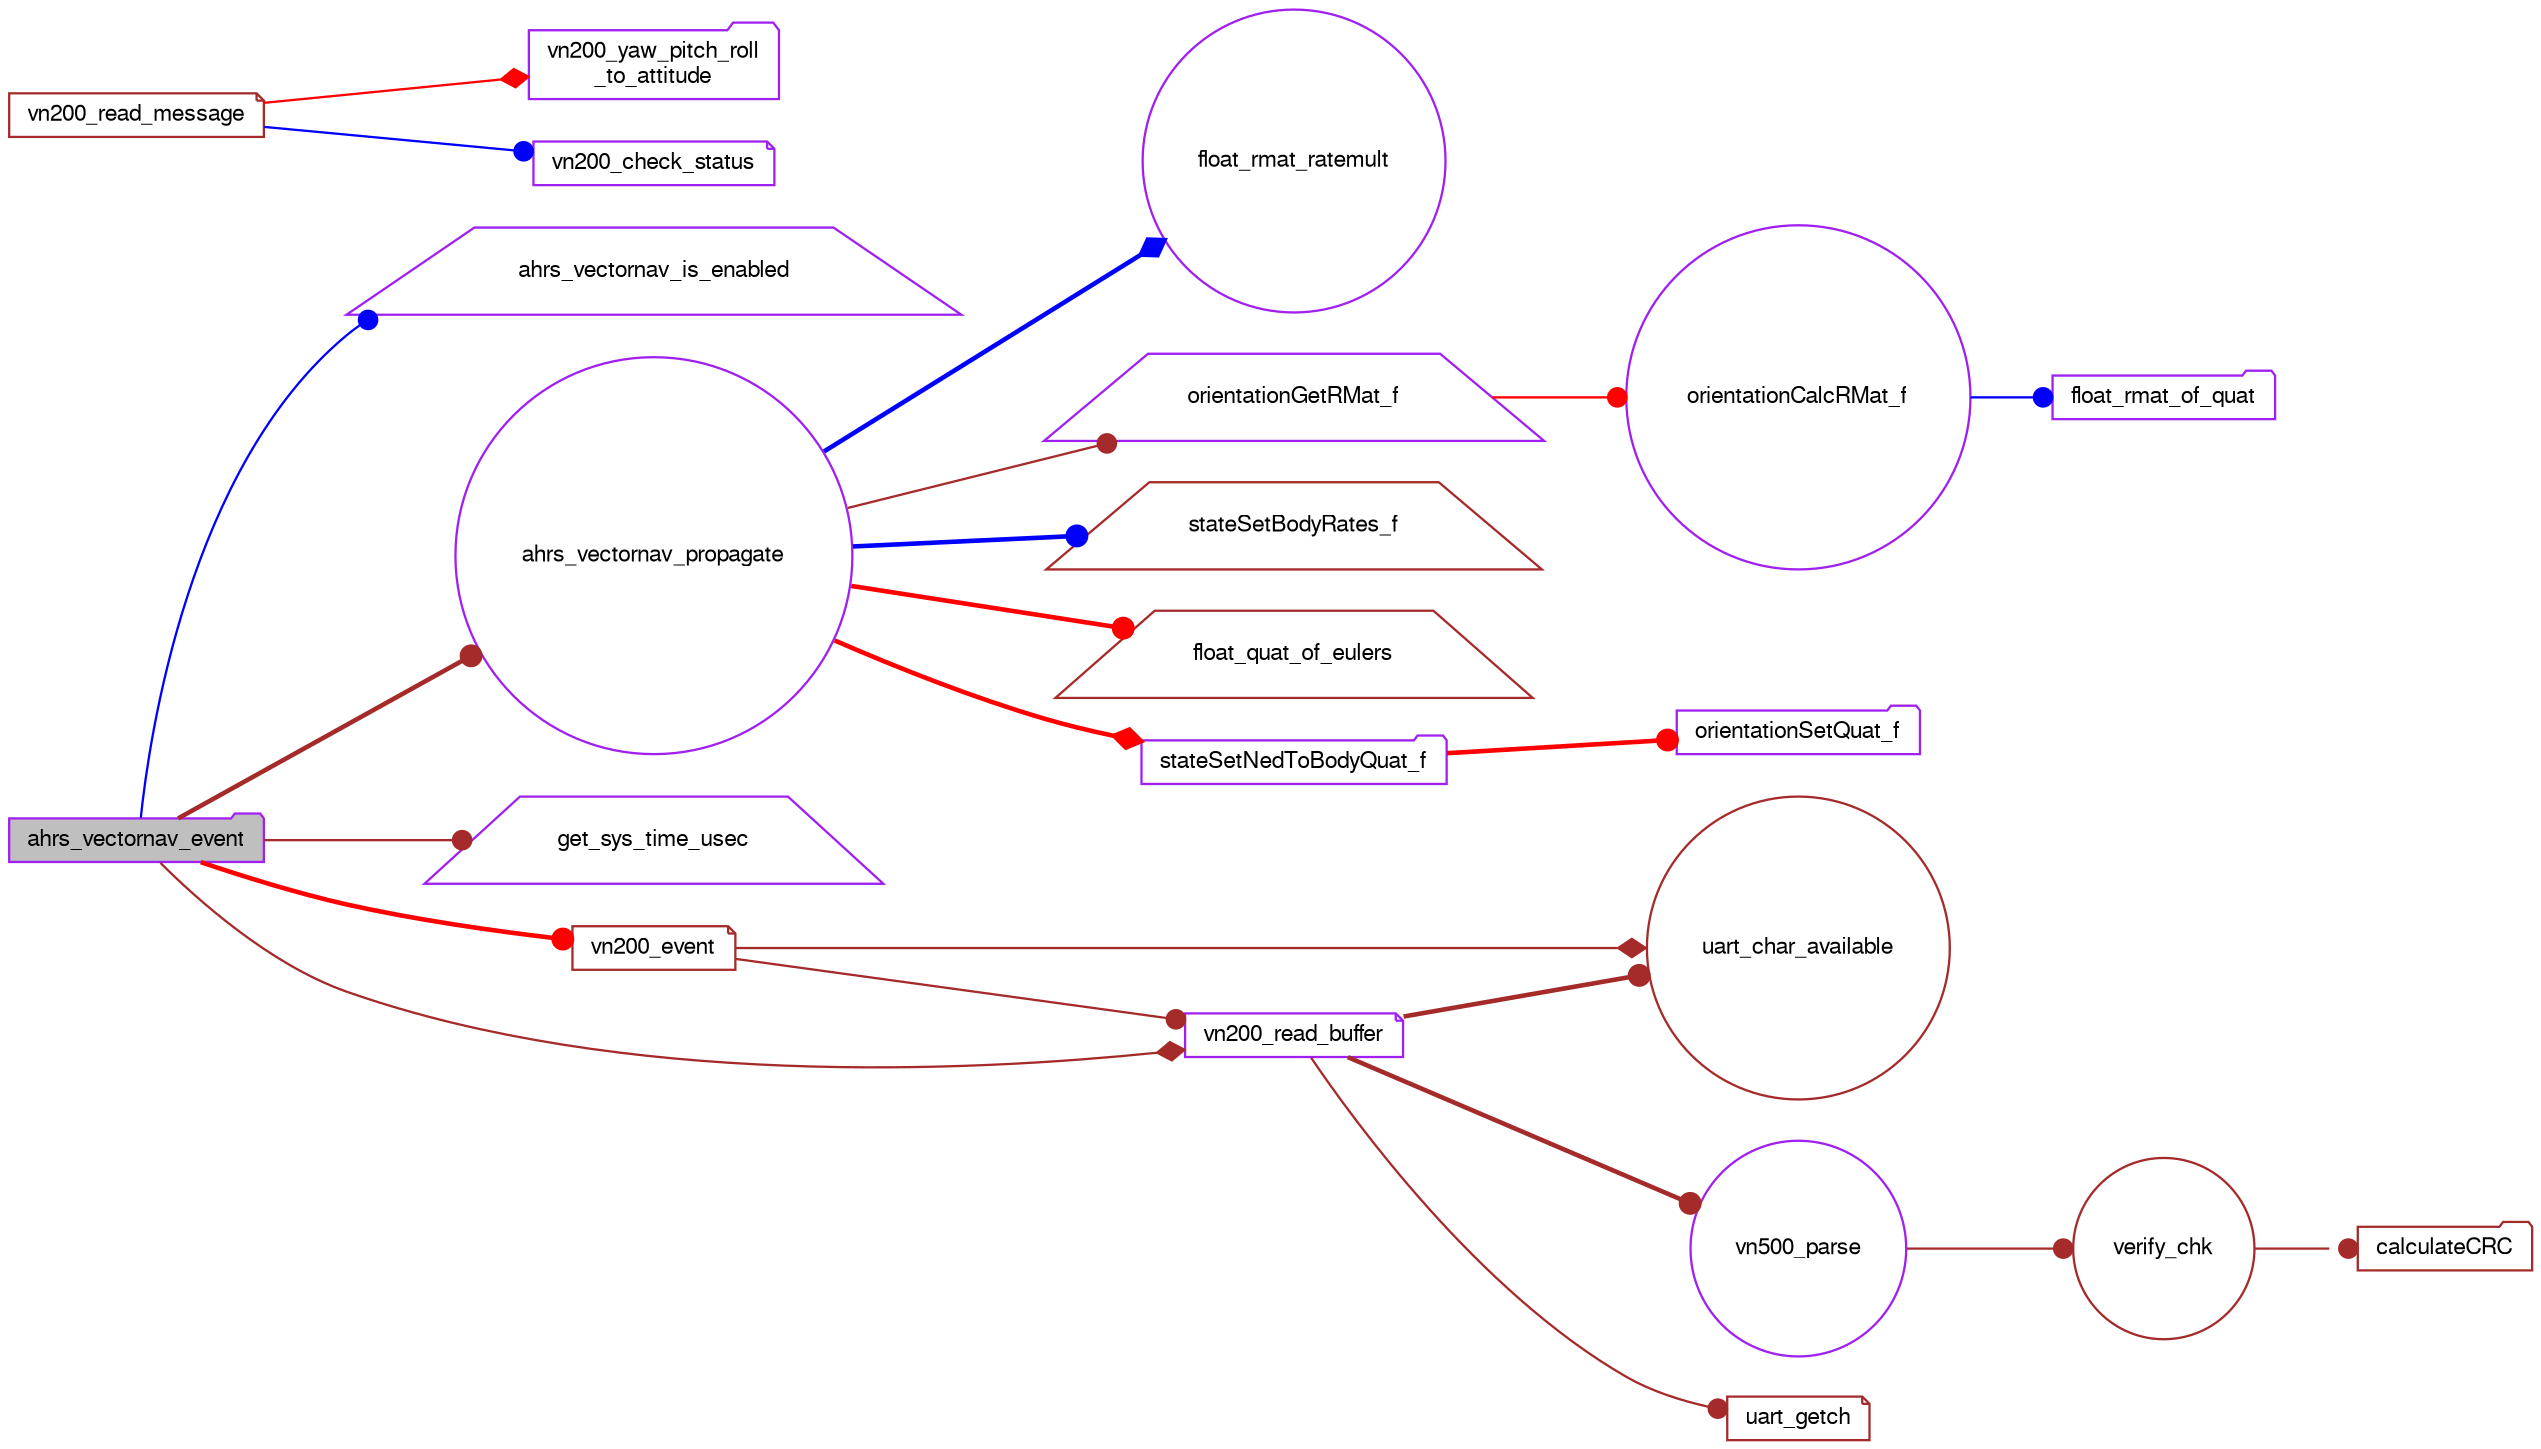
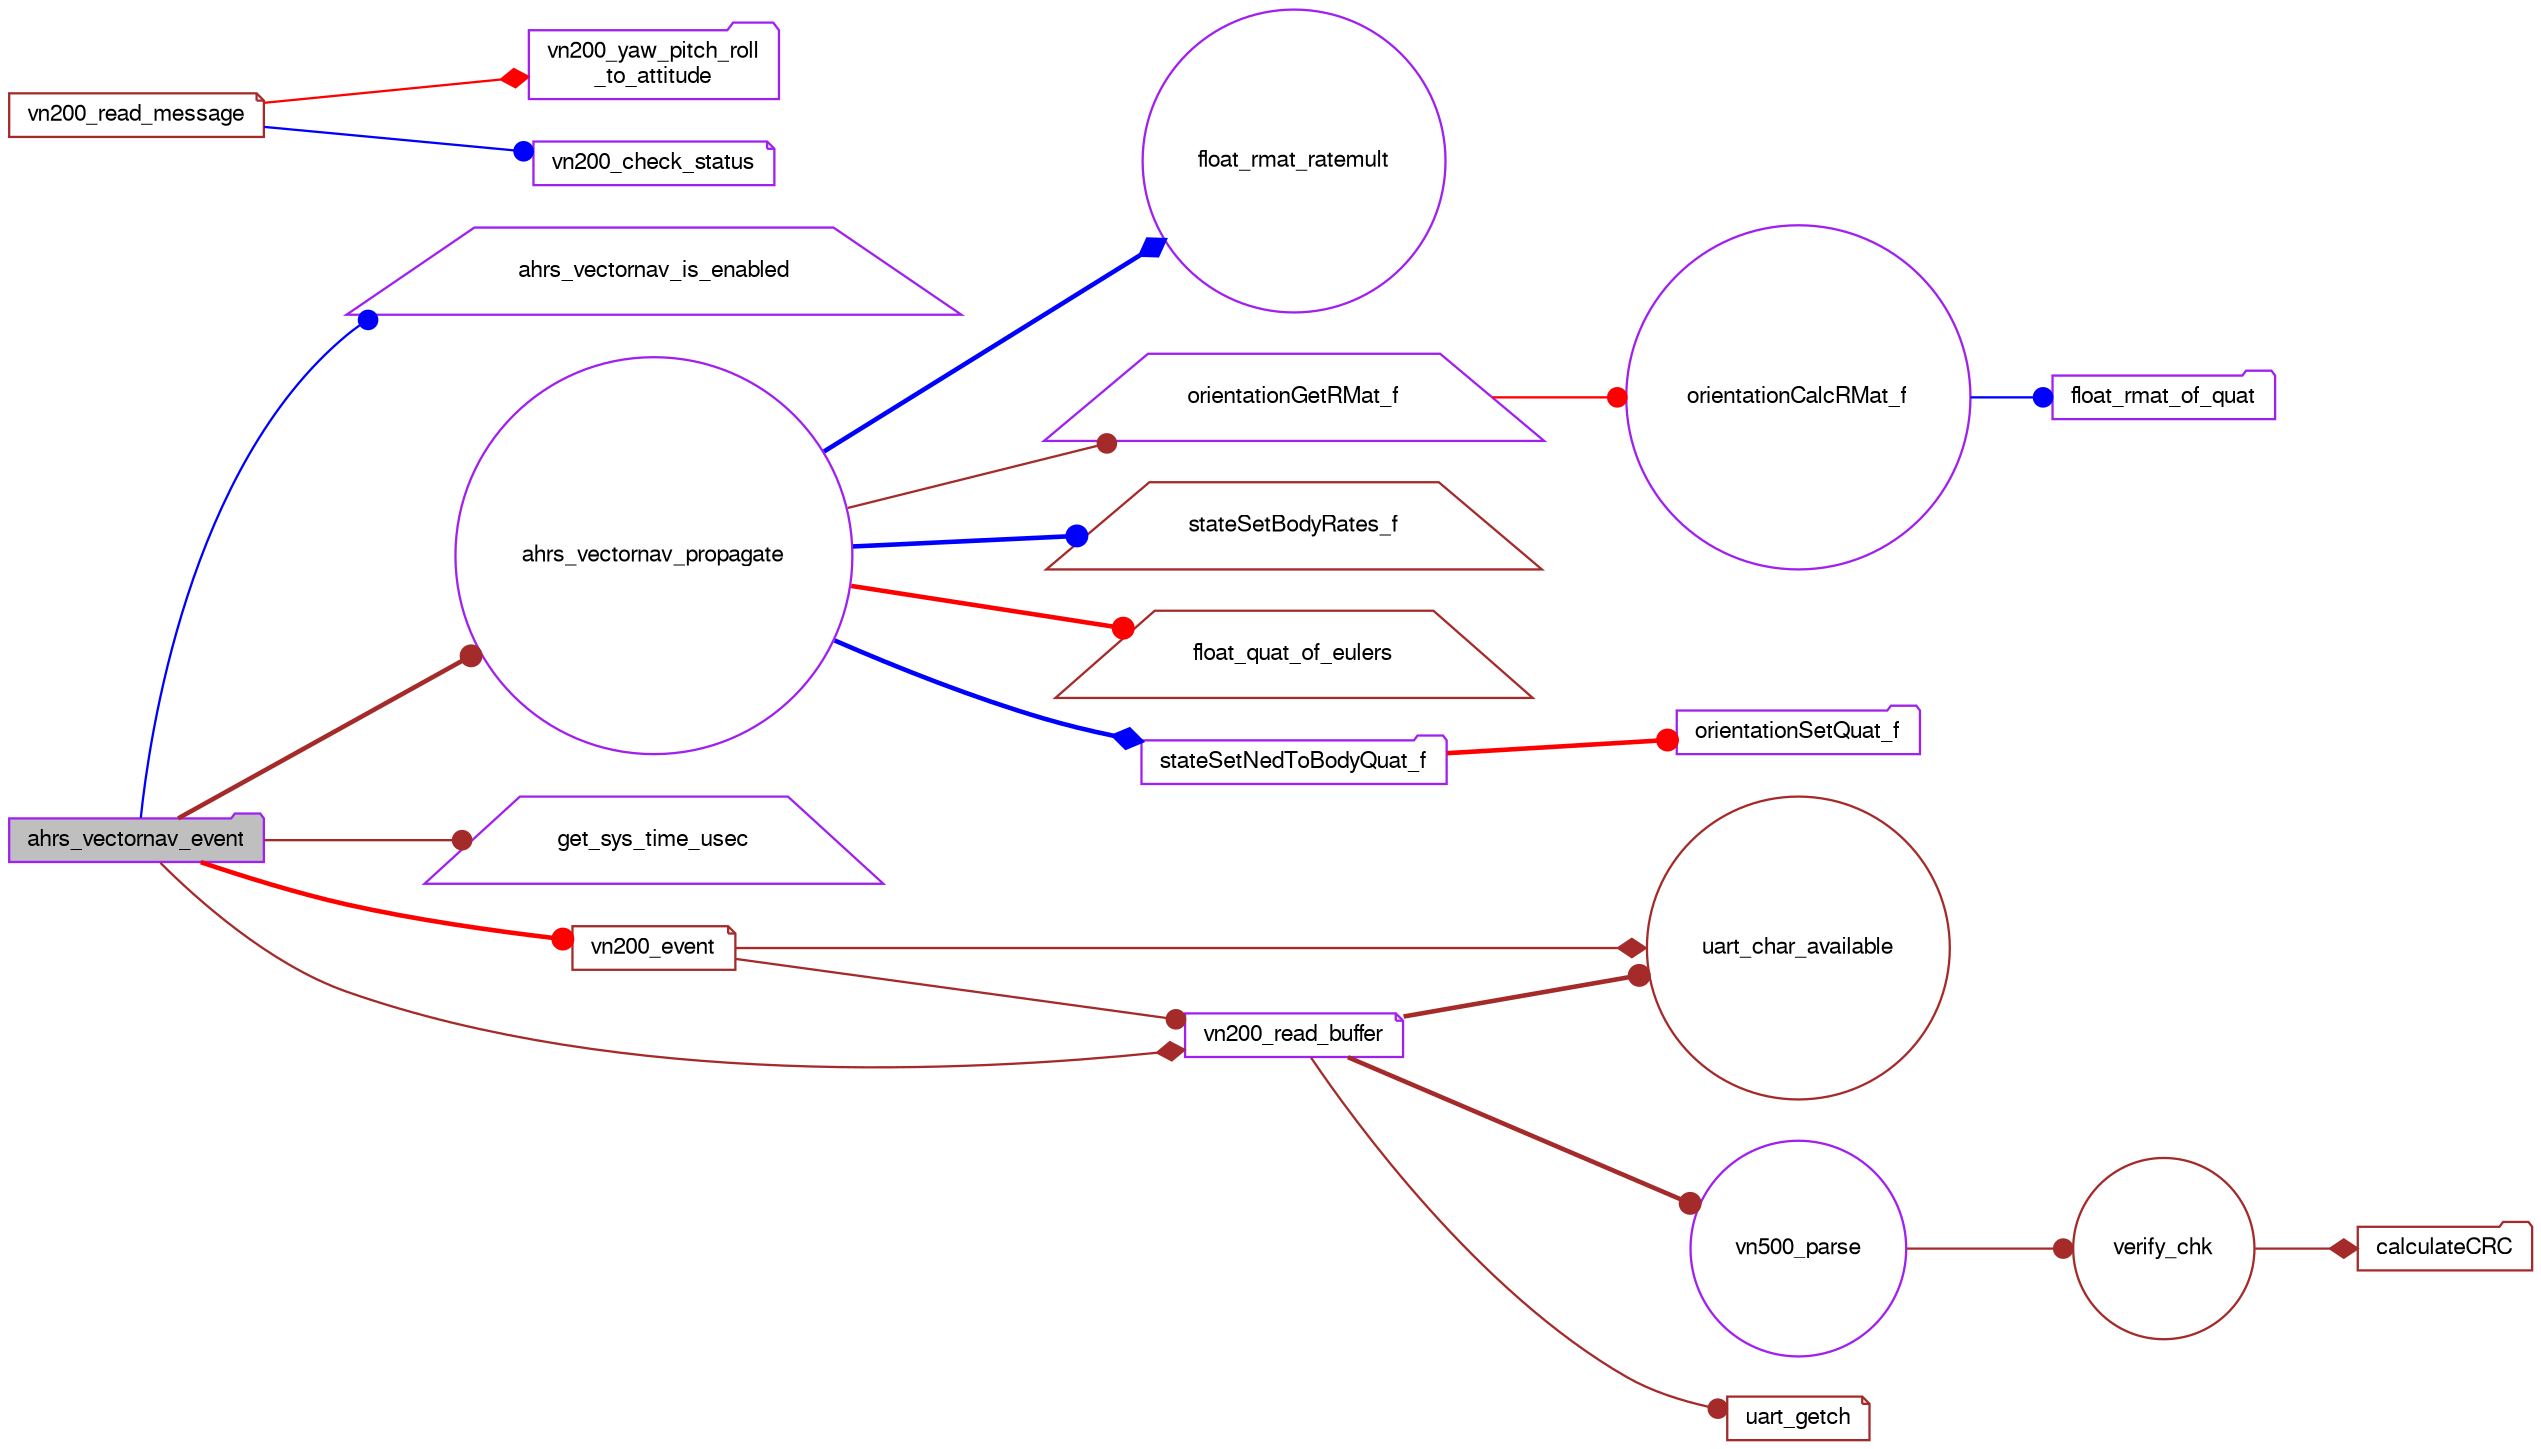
(972, 695) -> (972, 695)
(2292, 1249) -> (2292, 1249)
